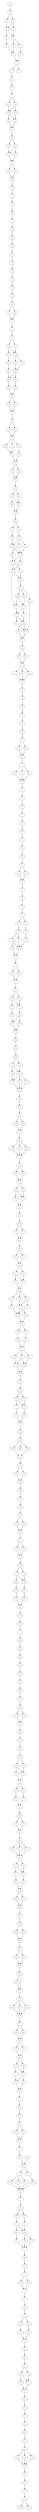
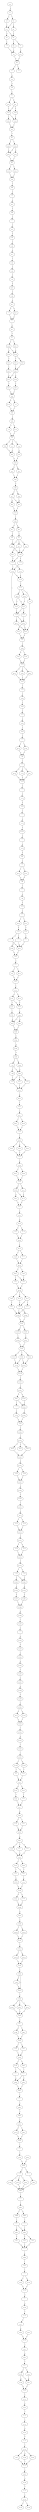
(29, 2324) -> none
